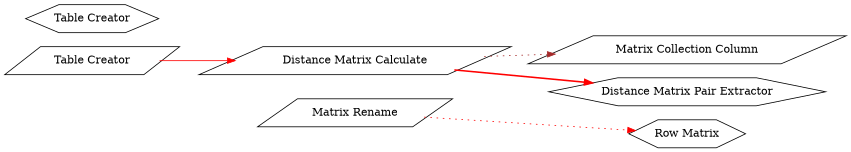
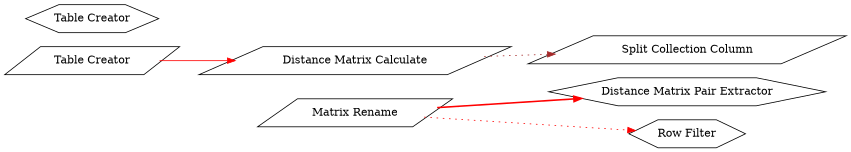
(687, 50) -> (687, 50)
(519, 76) -> (505, 103)
(687, 134) -> (687, 134)
